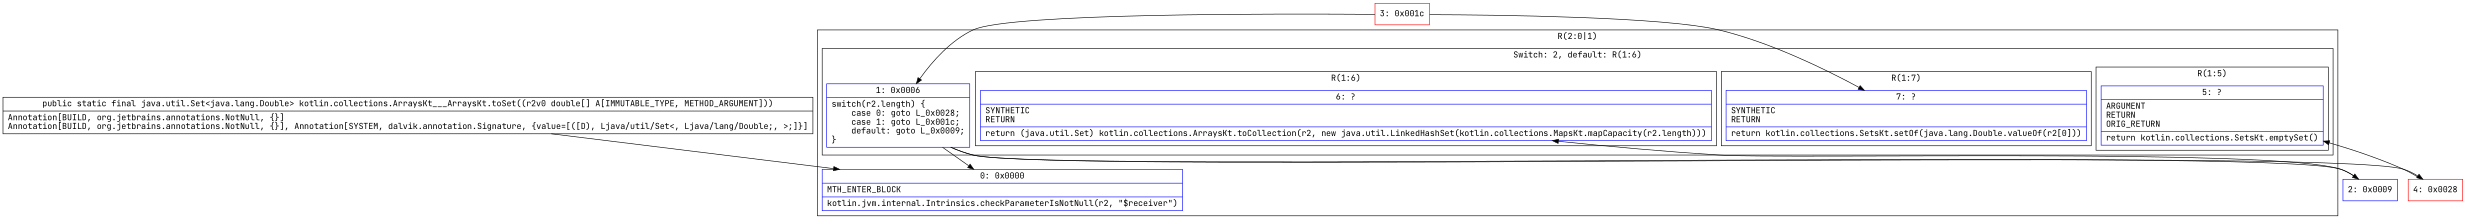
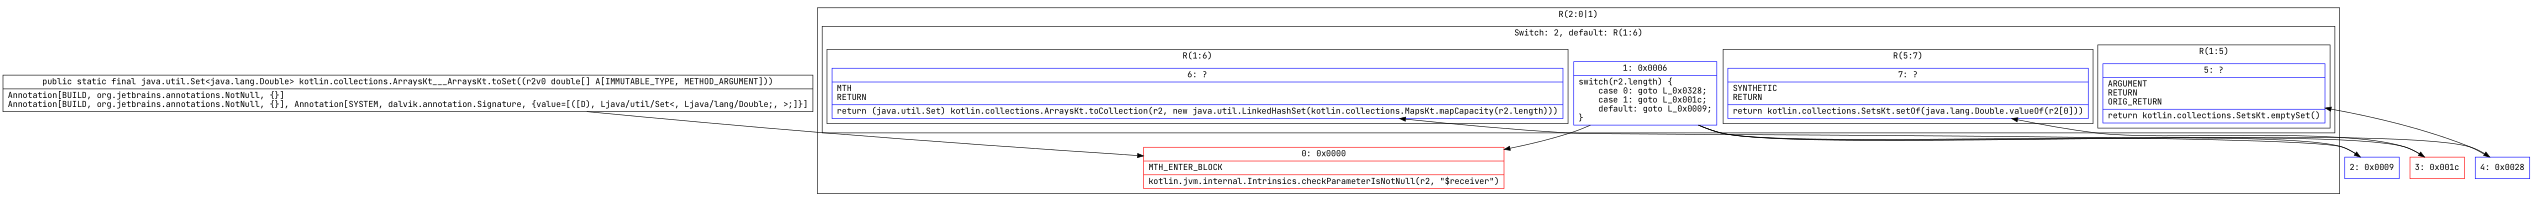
(1137, 16) -> (2059, 139)
(1906, 78) -> (1908, 56)
(1008, 111) -> (844, 89)
(896, 113) -> (1643, 91)
(1002, 190) -> (1324, 168)
(2435, 190) -> (2502, 168)
